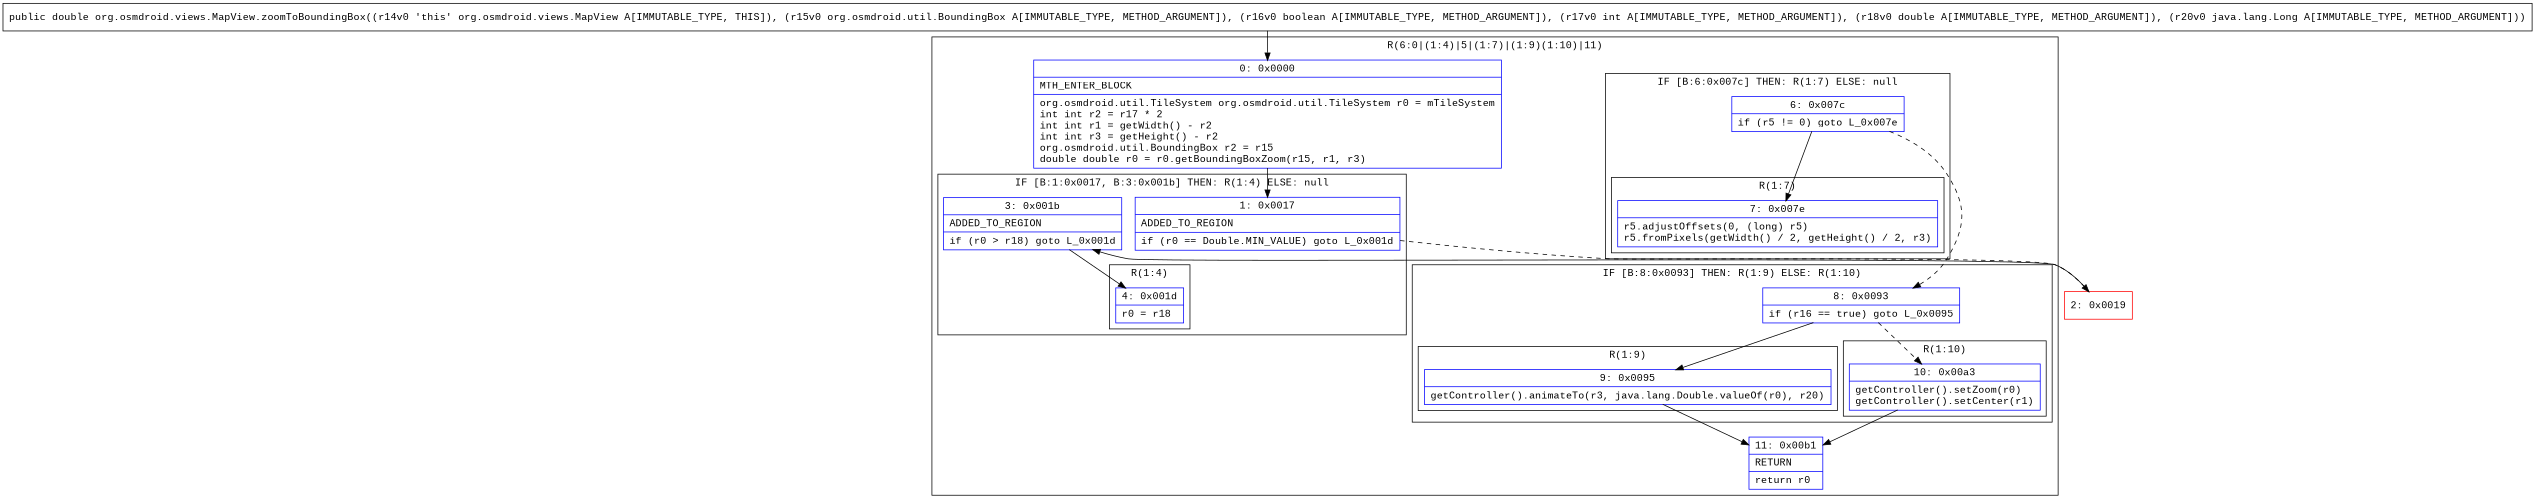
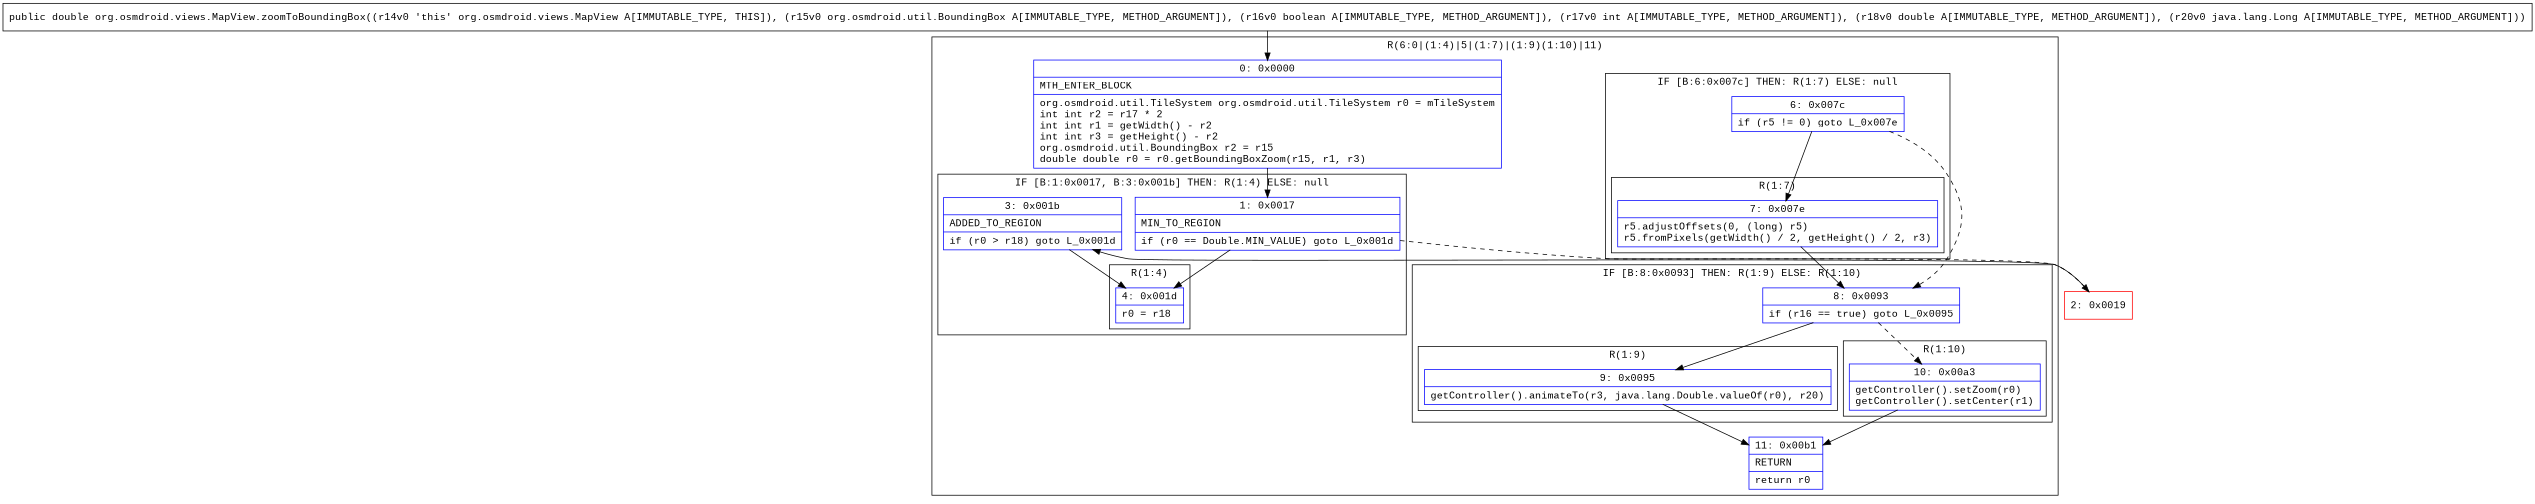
(1187, 223) -> (1181, 223)
none -> (1205, 267)
none -> (1824, 269)
